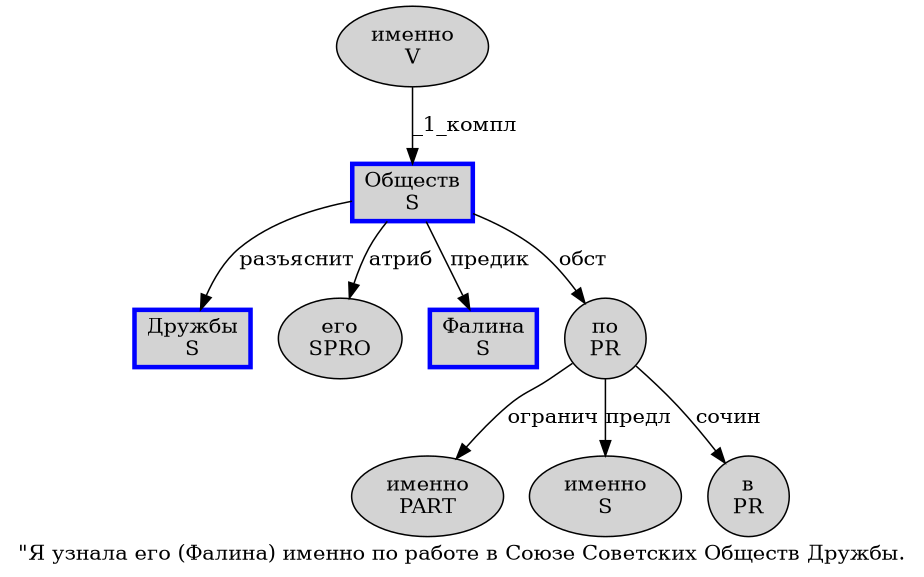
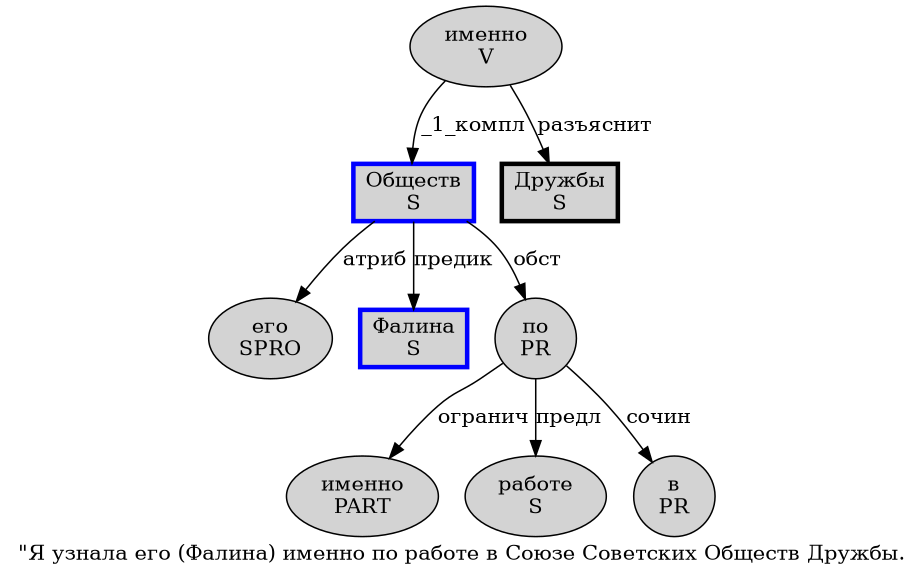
(266, 230) -> (528, 117)
(193, 338) -> (560, 192)
(605, 496) -> (536, 496)
